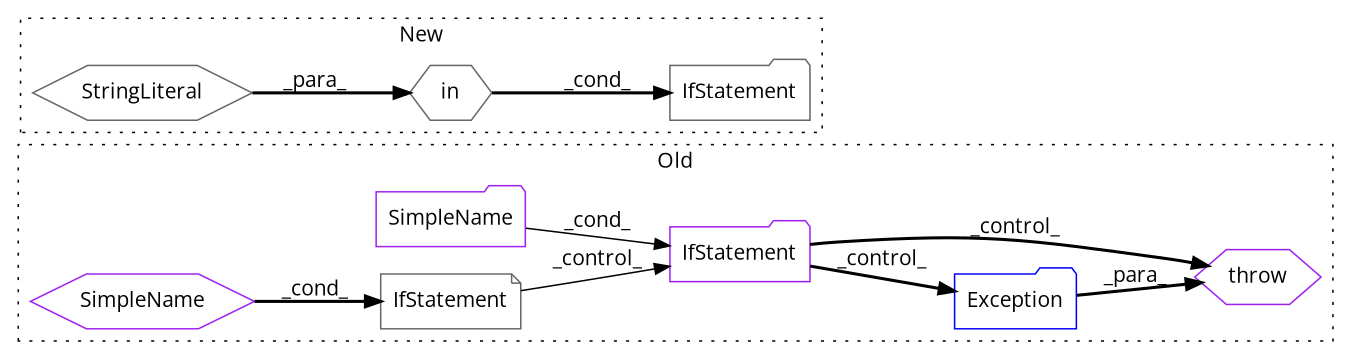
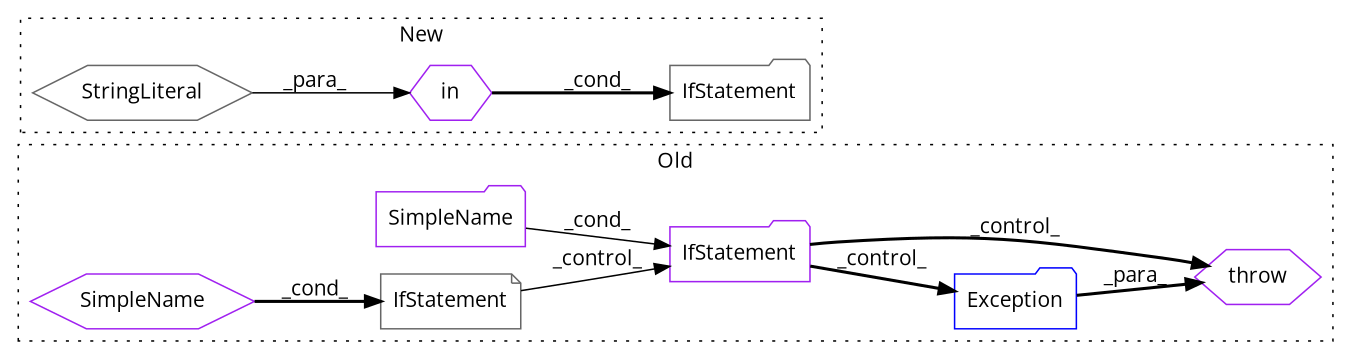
(323, 93) -> (323, 93)
(451, 93) -> (451, 93)
